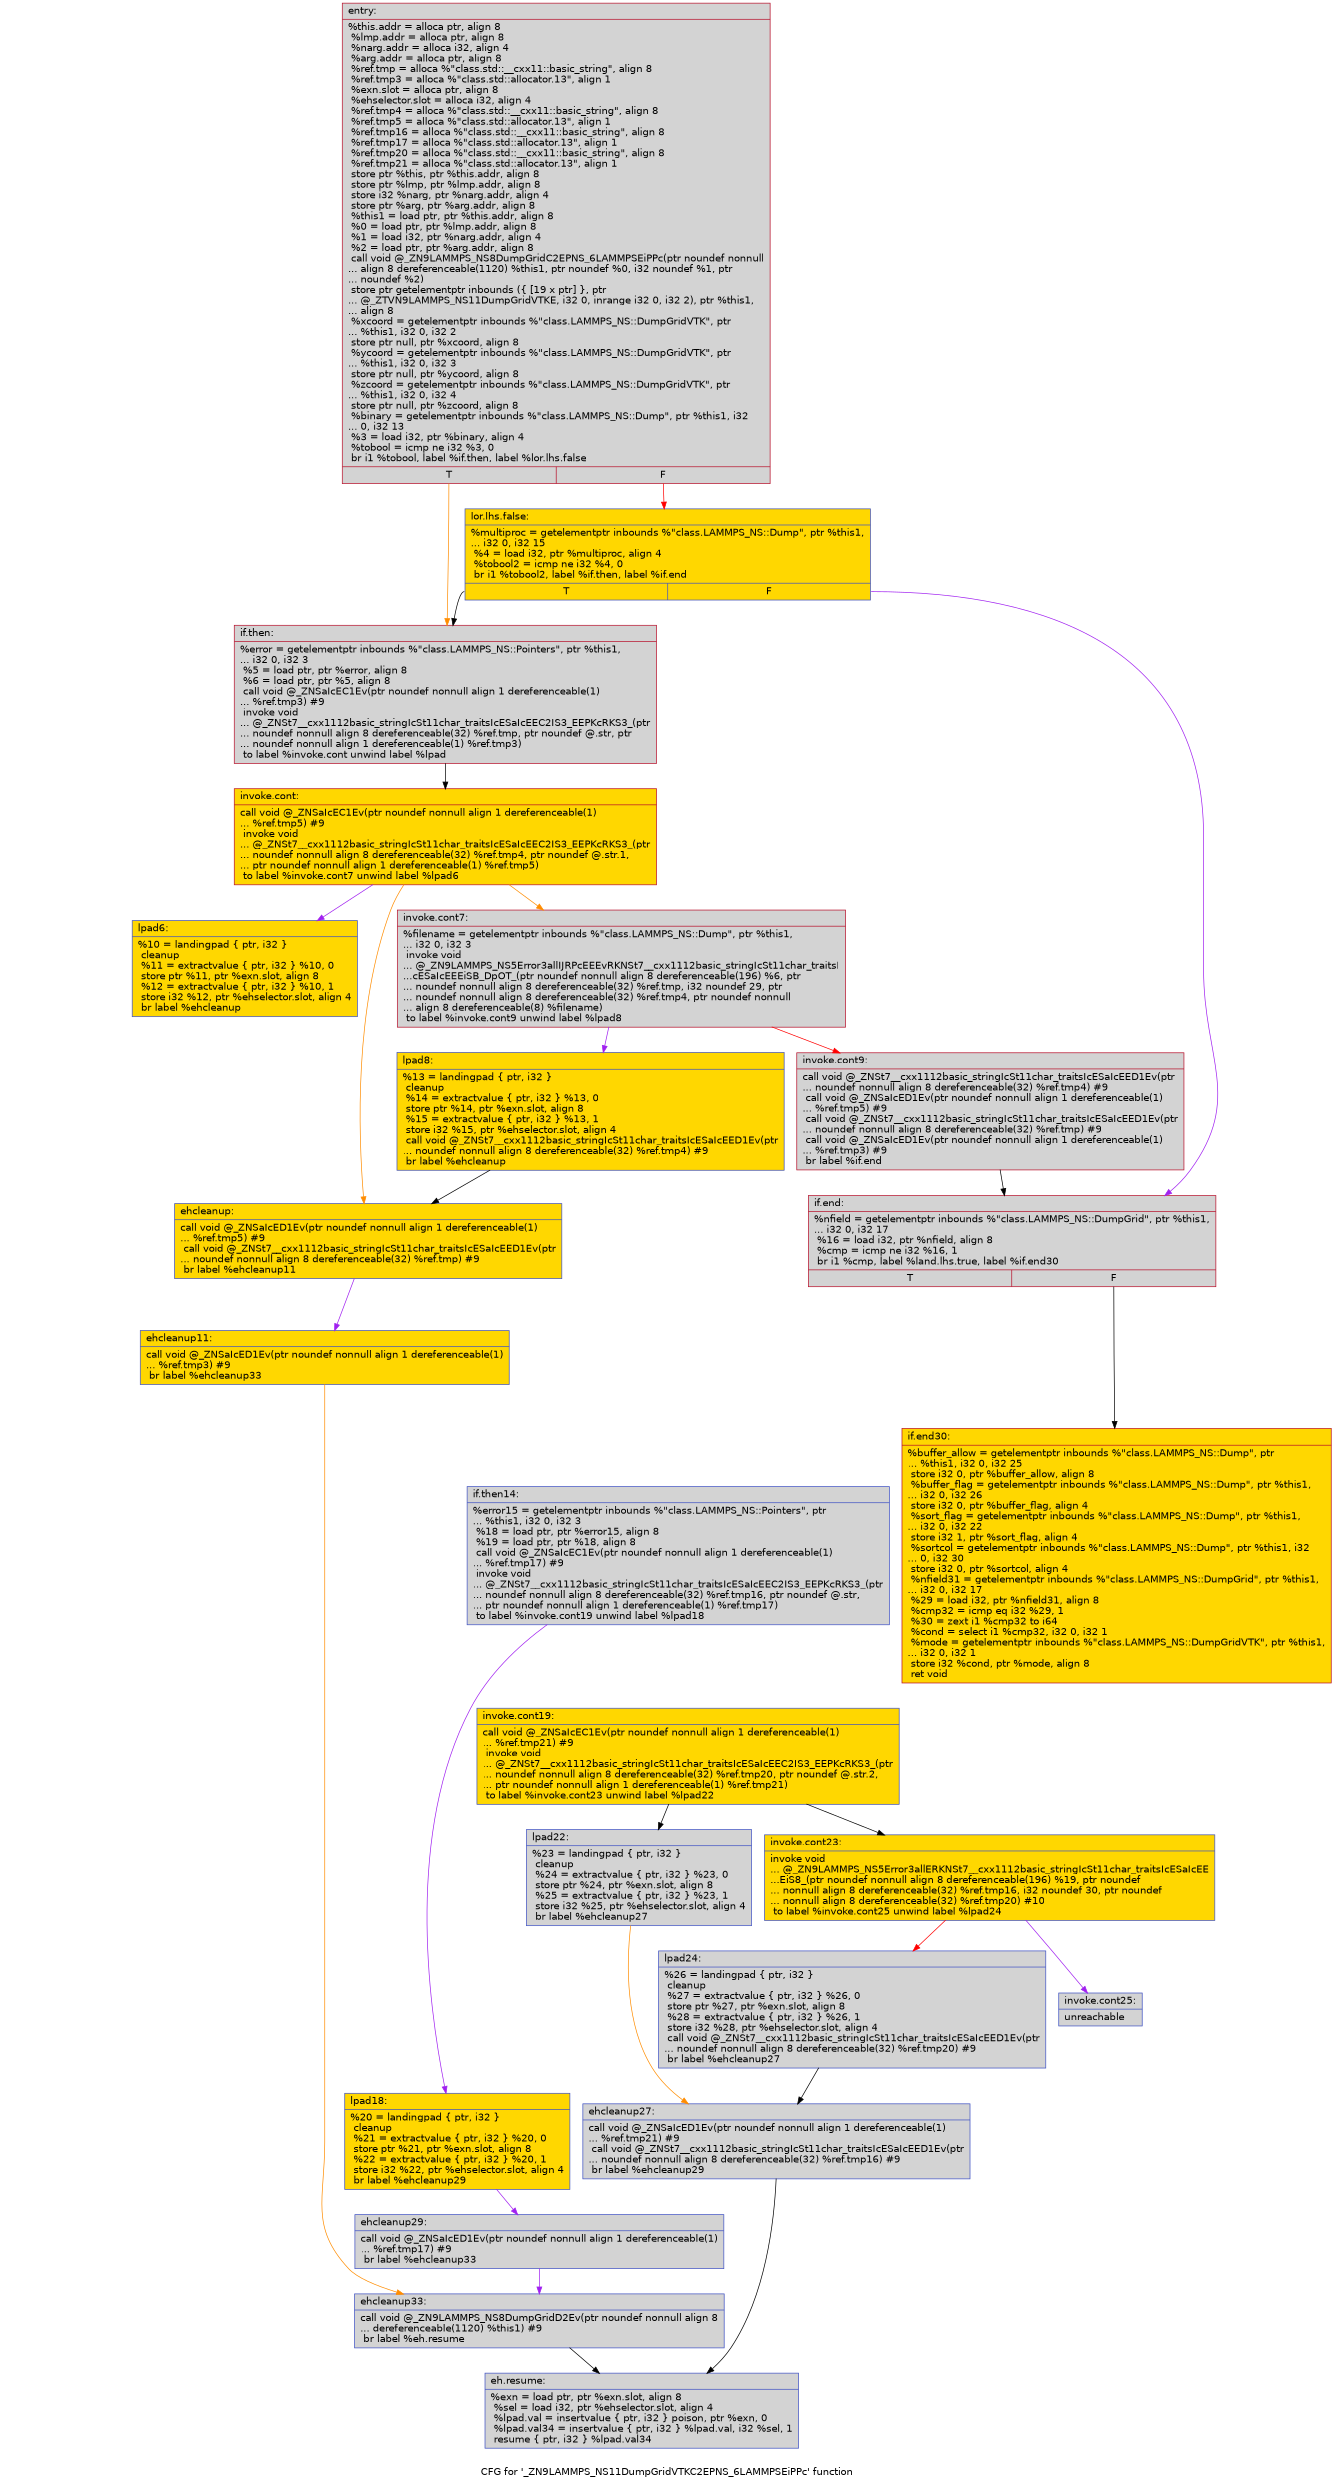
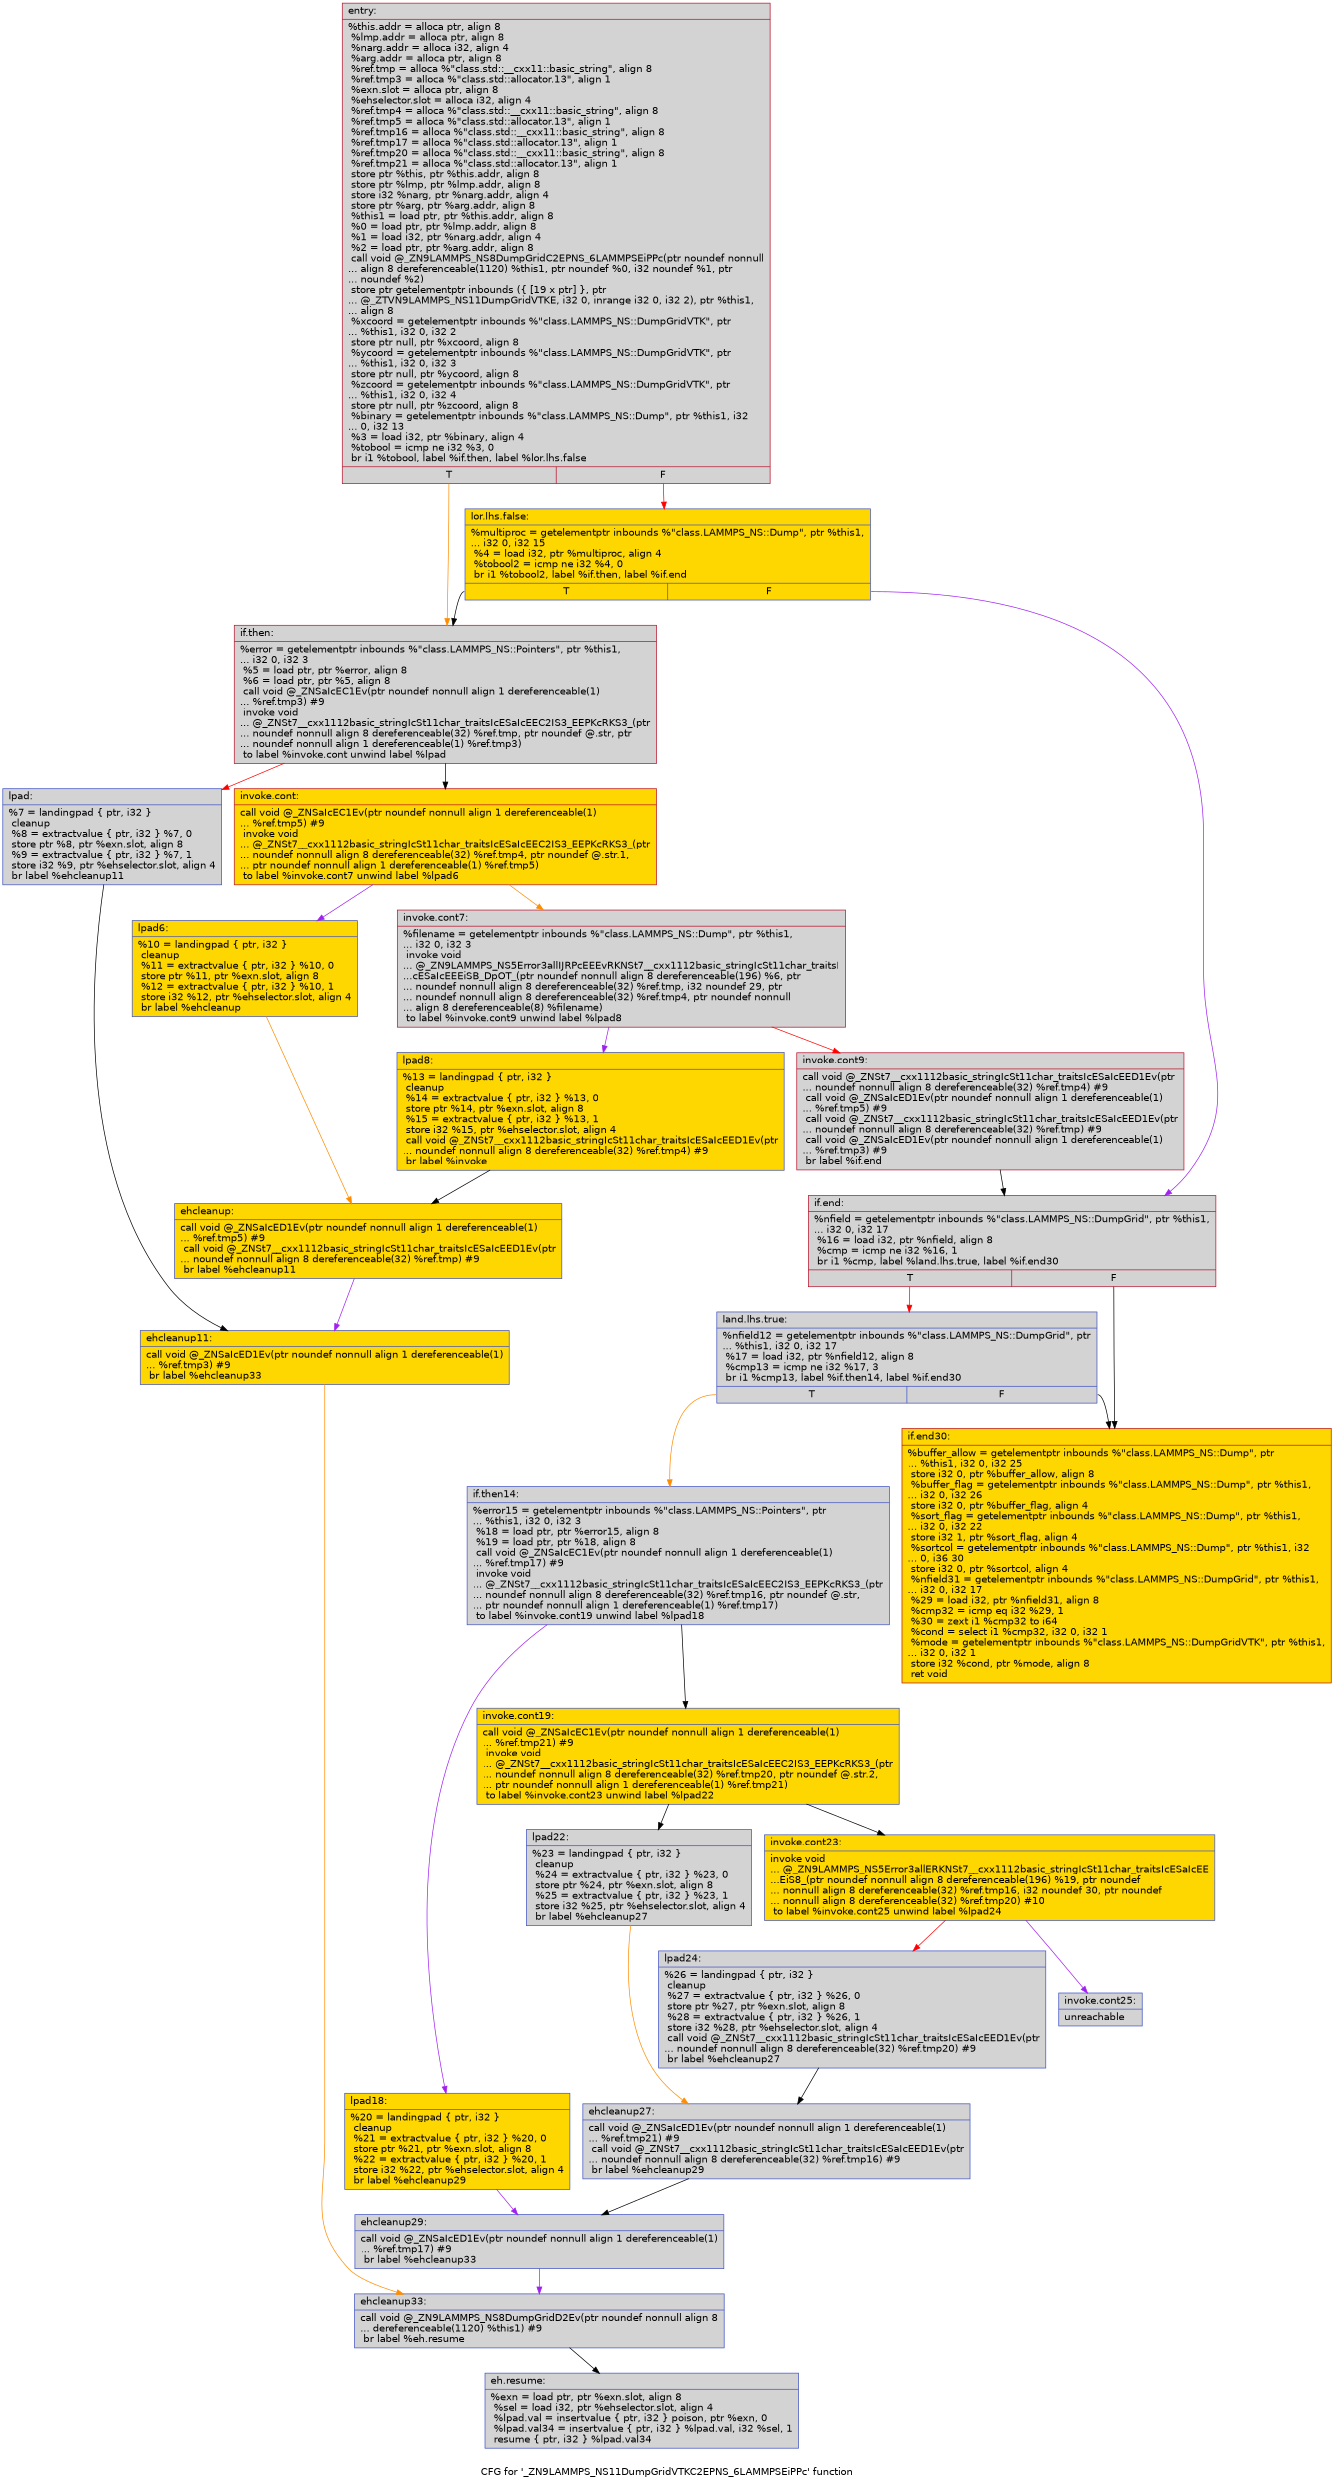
none -> (112, 837)
(364, 1038) -> (307, 1107)
(454, 1162) -> (445, 1162)
none -> (907, 1358)
(936, 1558) -> (936, 1558)
none -> (683, 1663)
(761, 2280) -> (649, 2195)
